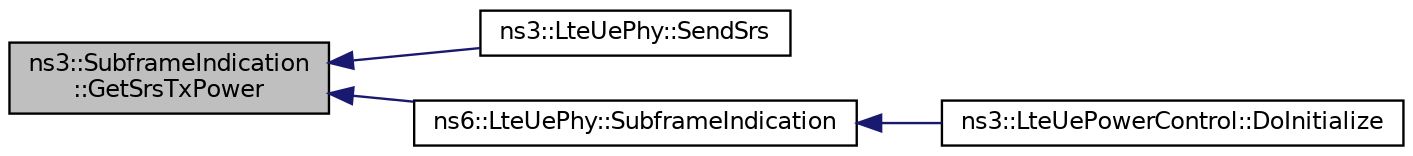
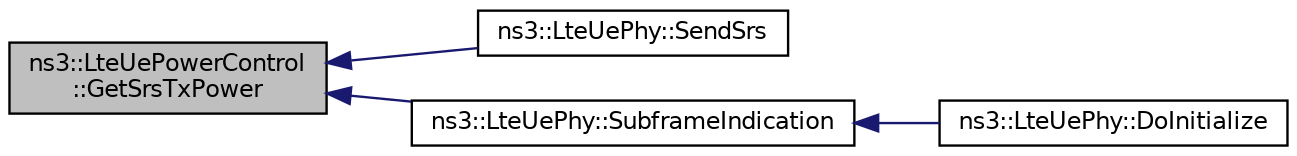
(169, 78) -> (168, 78)
(635, 123) -> (633, 123)
(1173, 123) -> (1114, 123)
